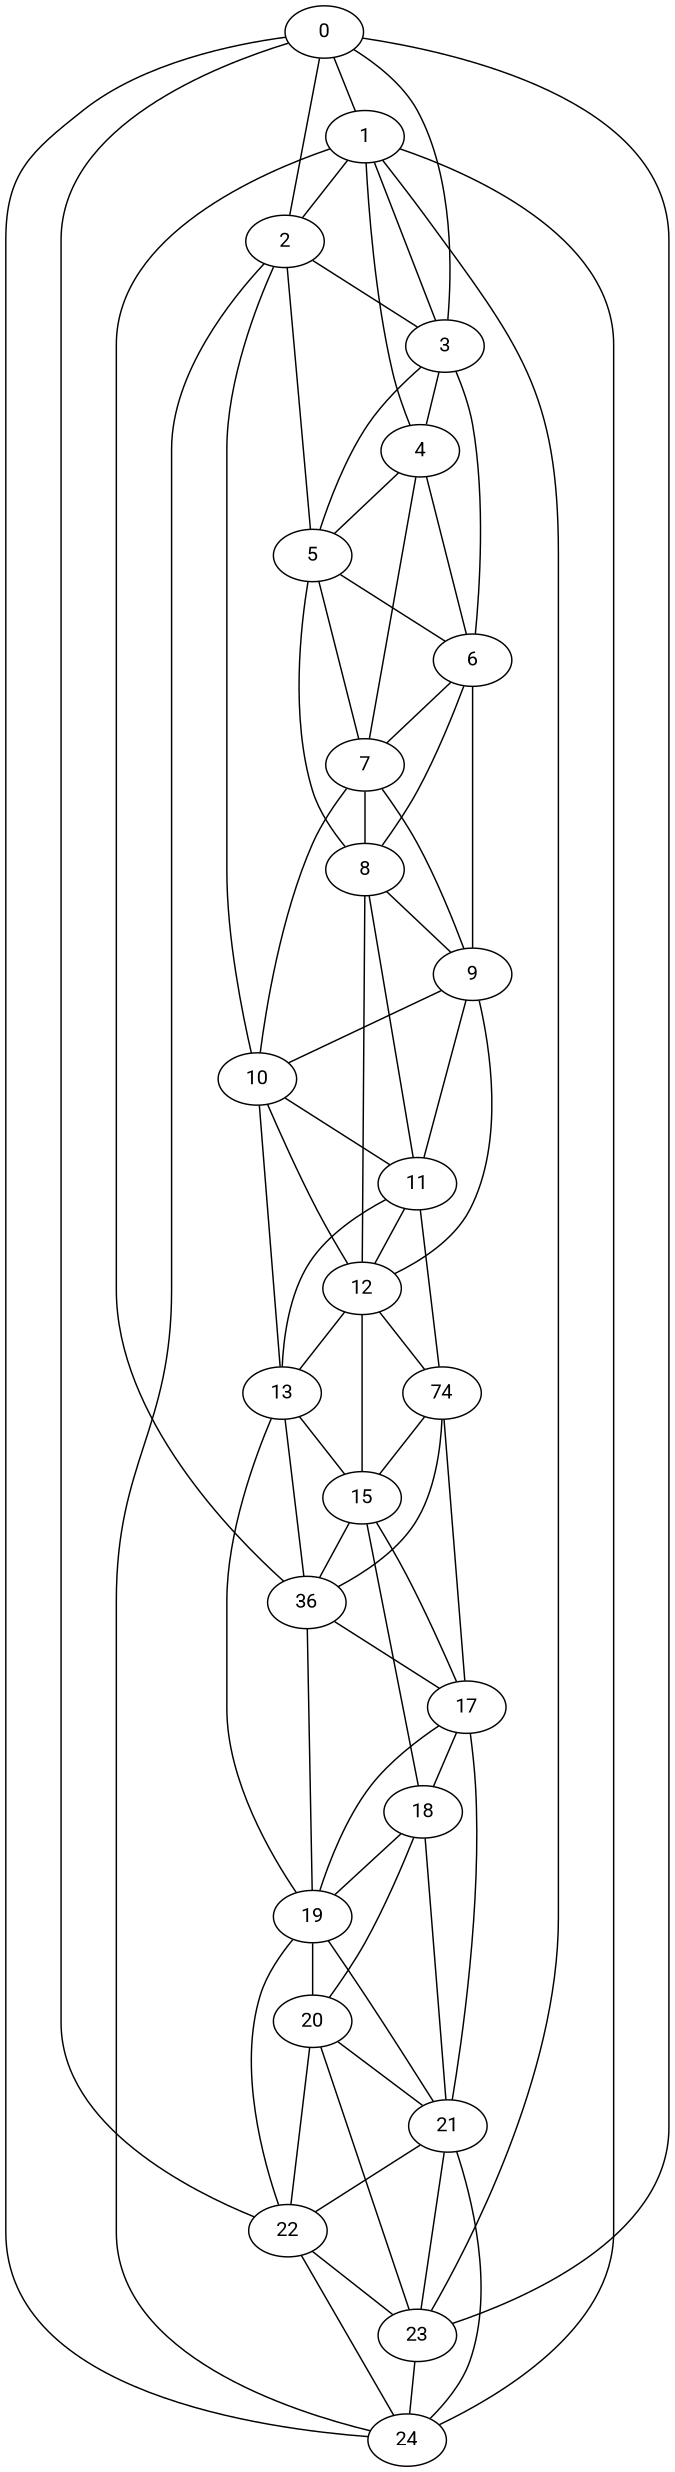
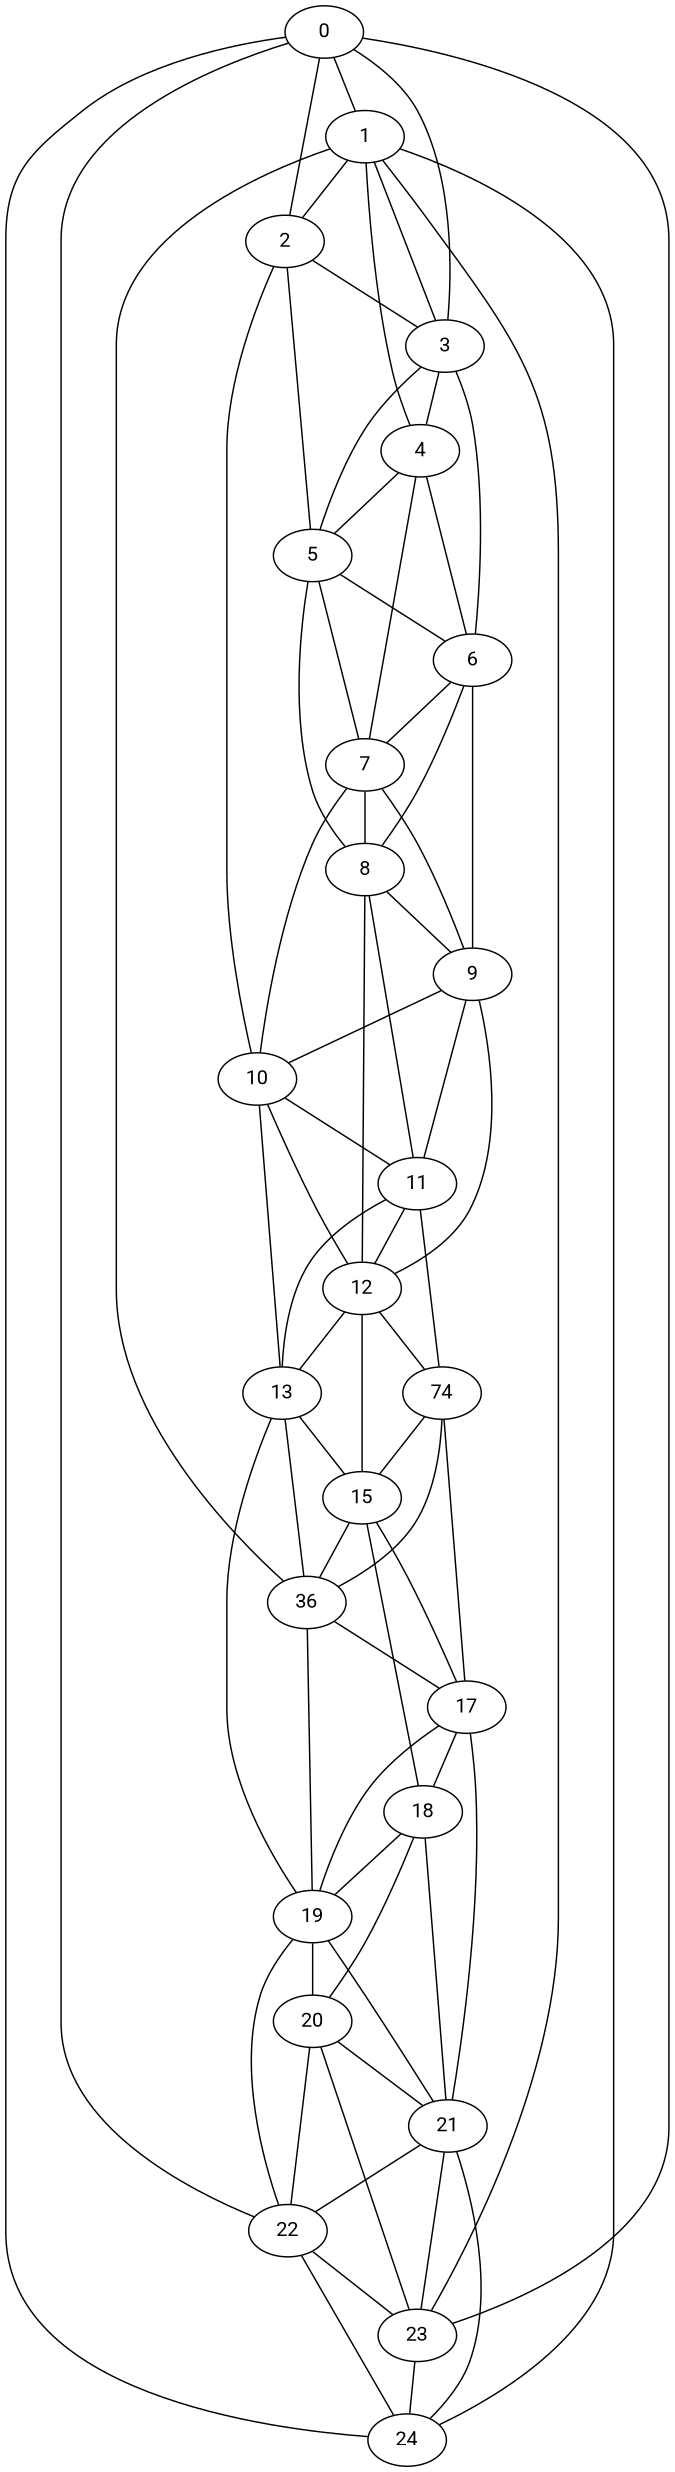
(167, 1352) -> none
